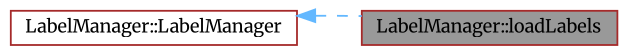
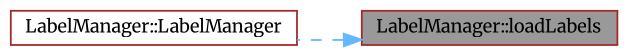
(339, 16) -> (320, 40)
